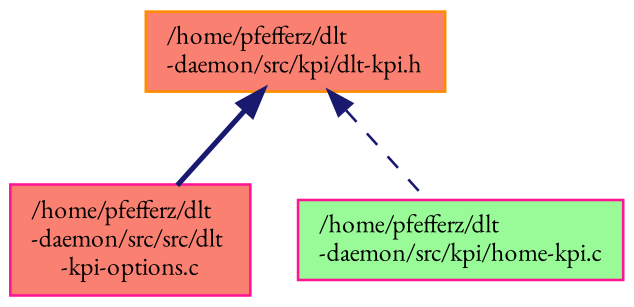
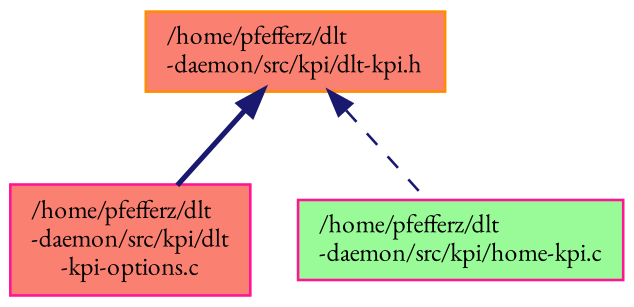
(130, 240) -> (130, 240)
